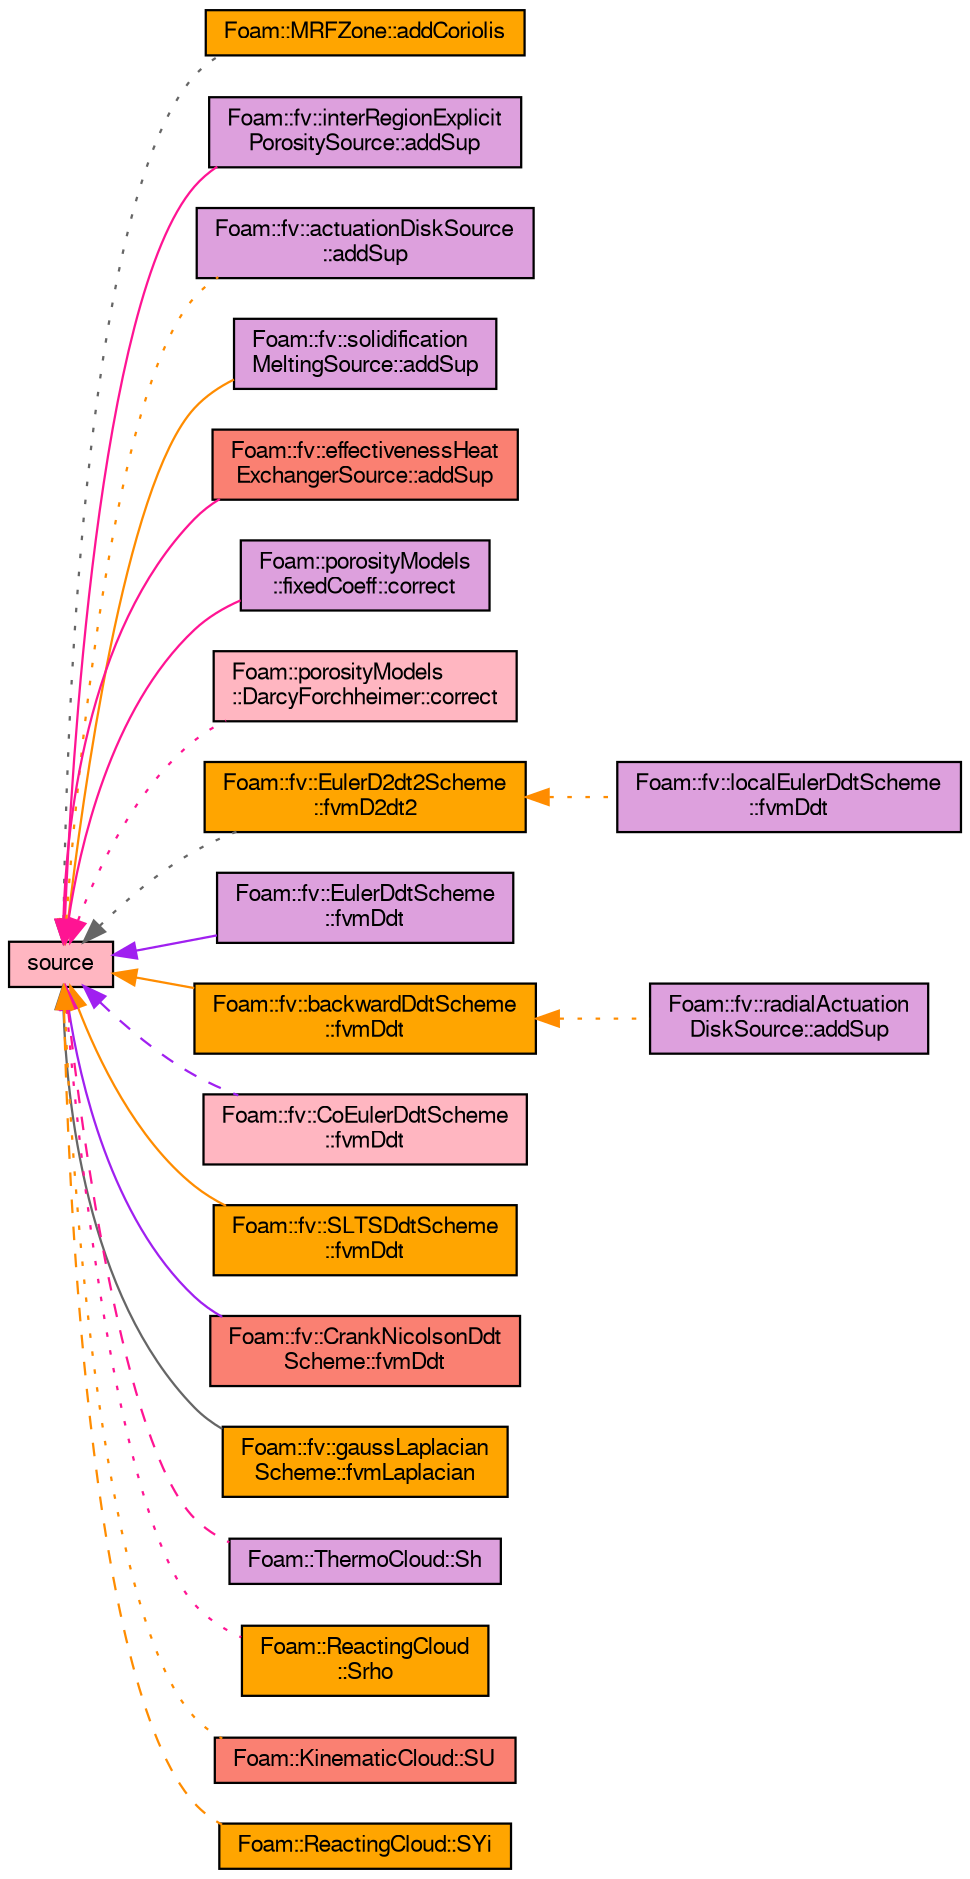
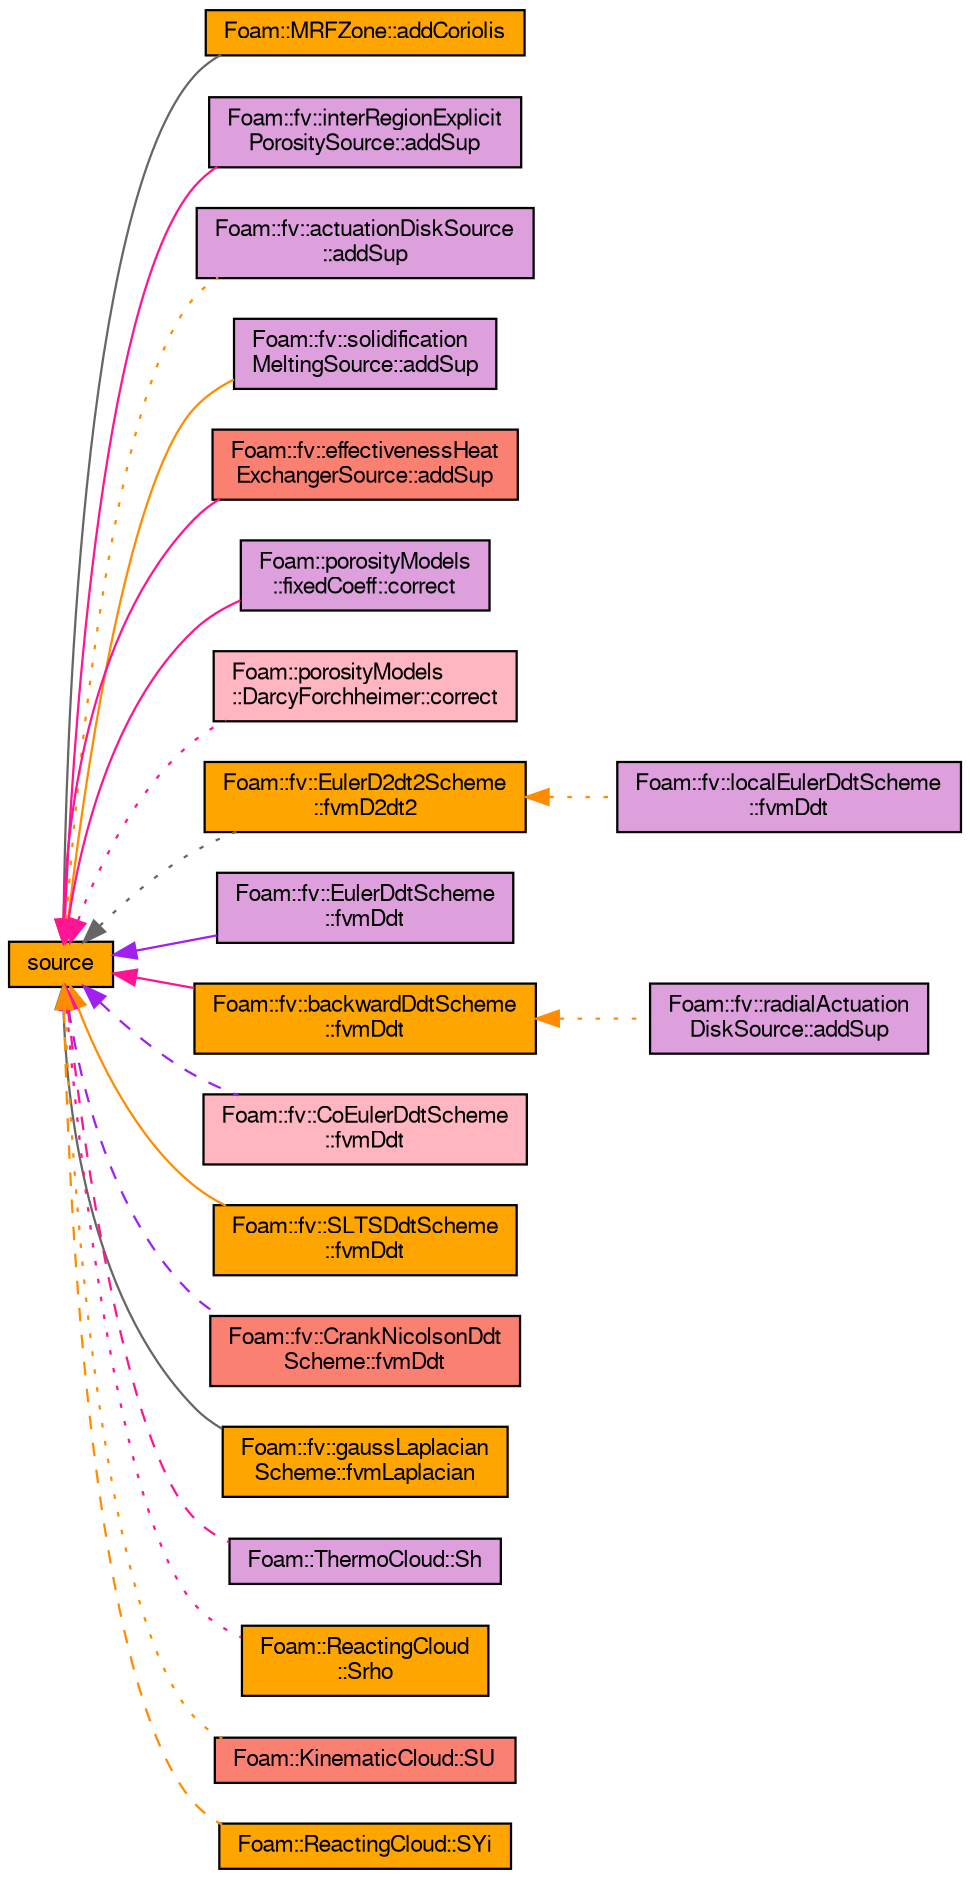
(89, 472) -> (89, 472)
(61, 964) -> (61, 964)
(165, 983) -> (165, 983)
(116, 1179) -> (116, 1179)
